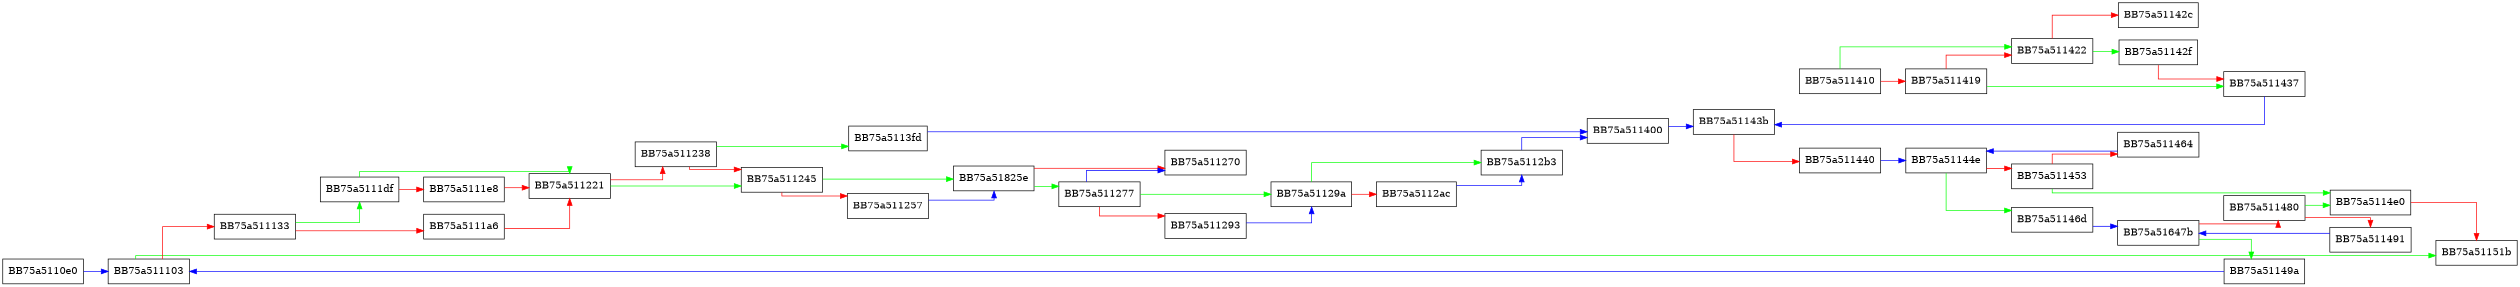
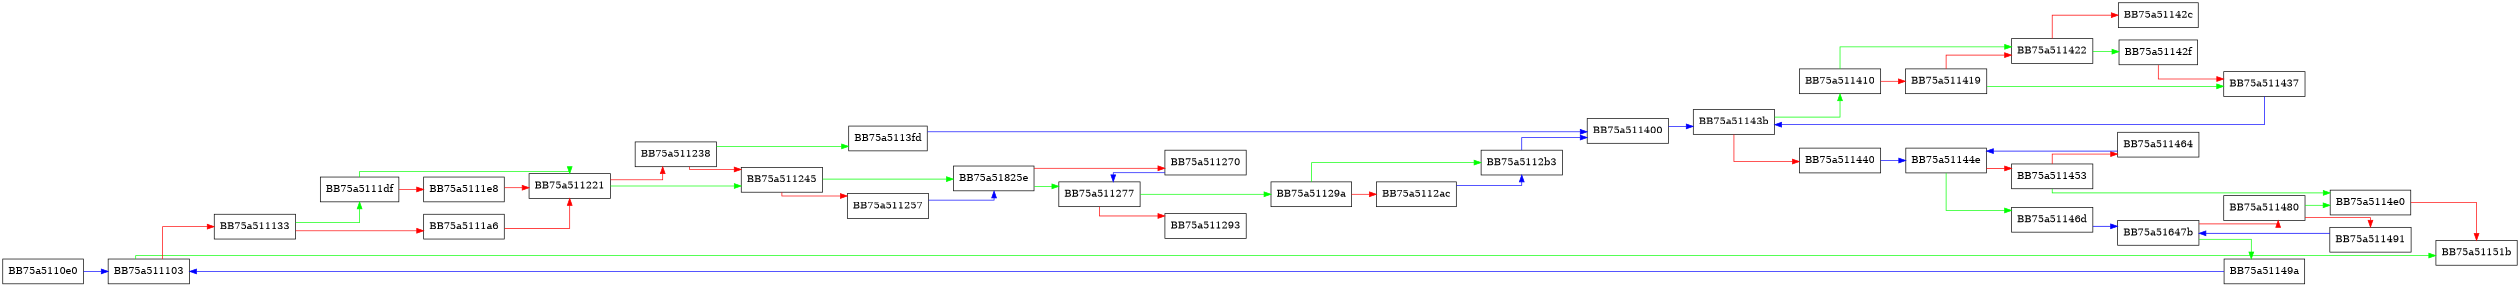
none -> (1816, 117)
(1117, 170) -> (1138, 173)
(1283, 223) -> none
